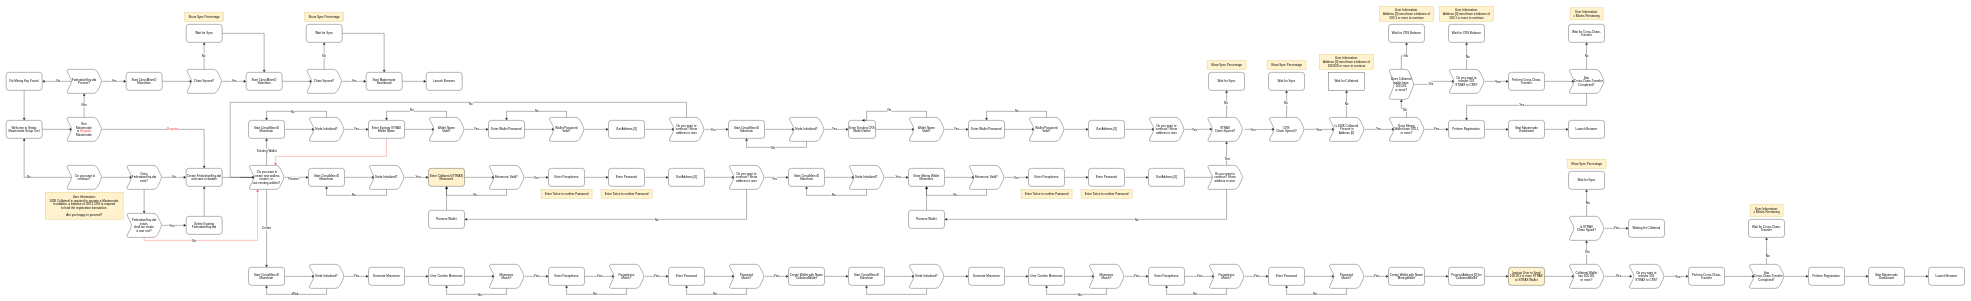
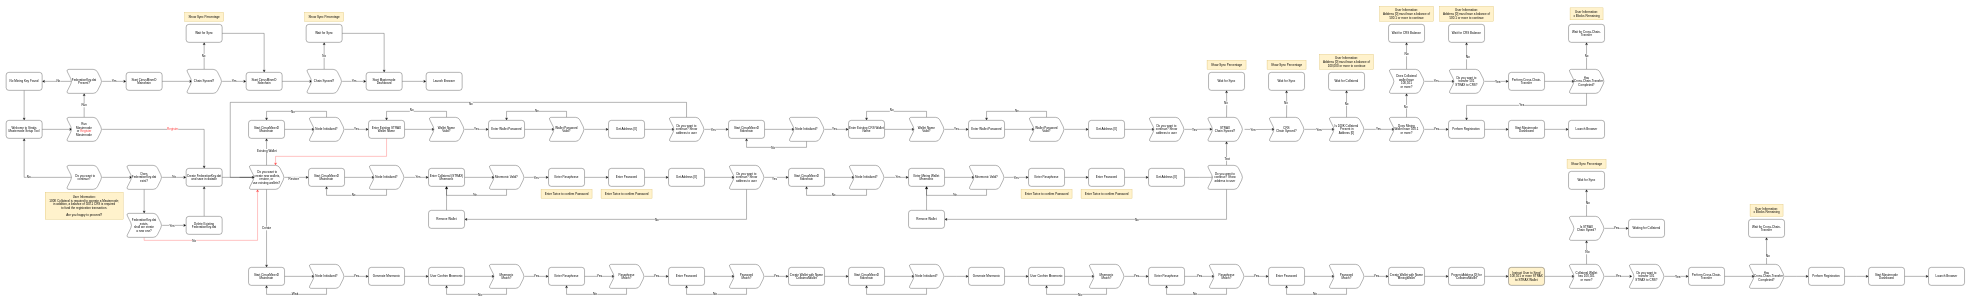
(1347, 81) -> (1347, 81)
(1401, 84) -> (1407, 81)
(862, 129) -> (867, 129)
(447, 177) -> (447, 177)
